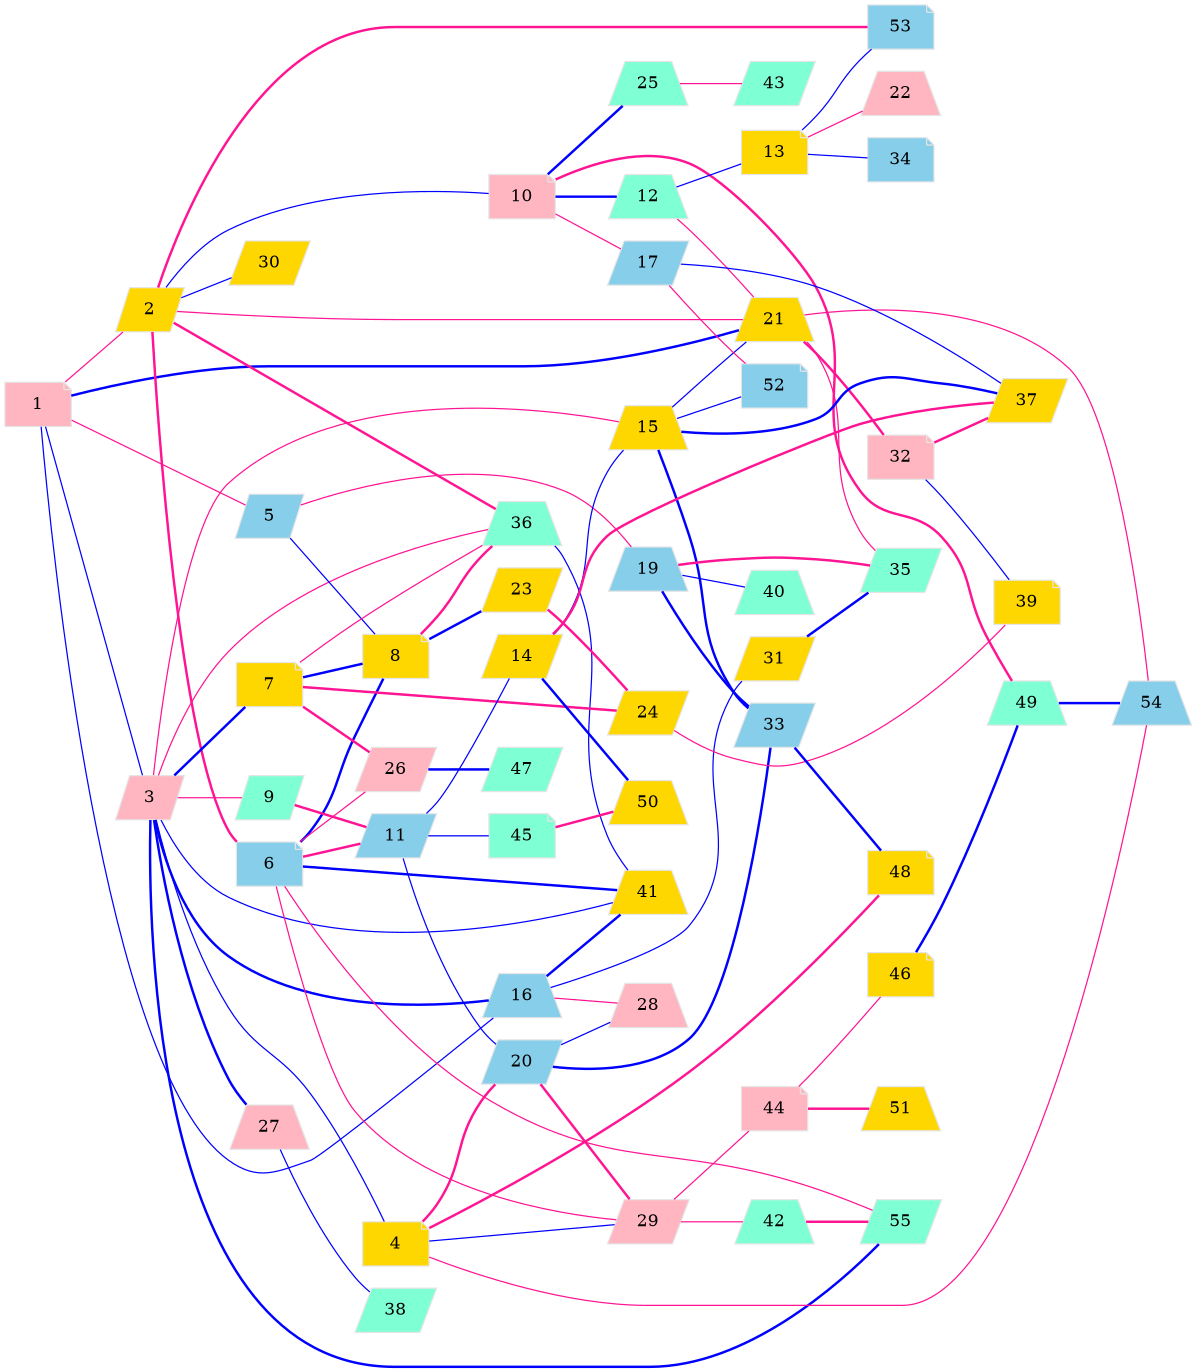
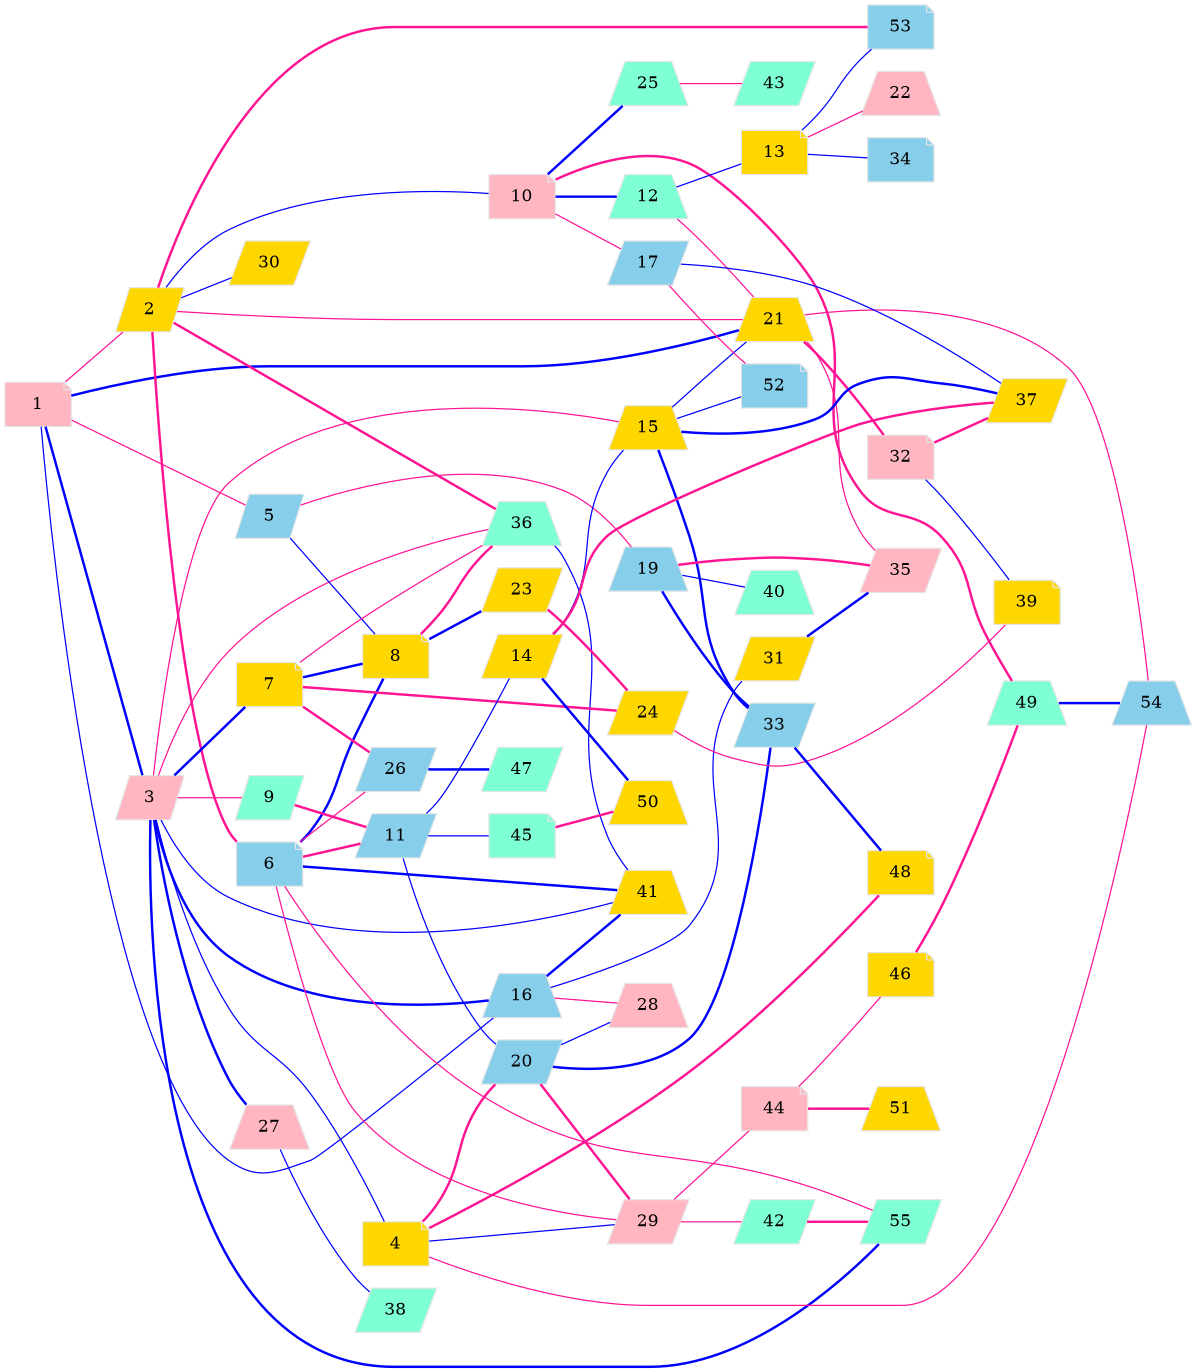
(901, 570) -> (901, 570)
(94, 601) -> (94, 601)
(396, 769) -> (396, 769)
(972, 841) -> (972, 841)
(775, 1222) -> (775, 1222)
